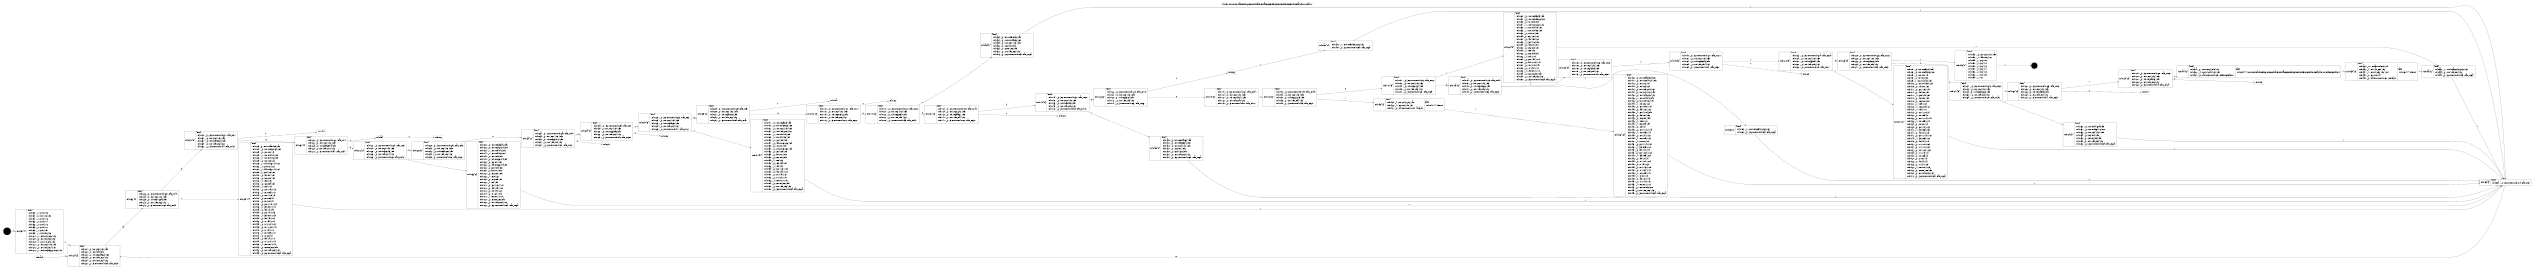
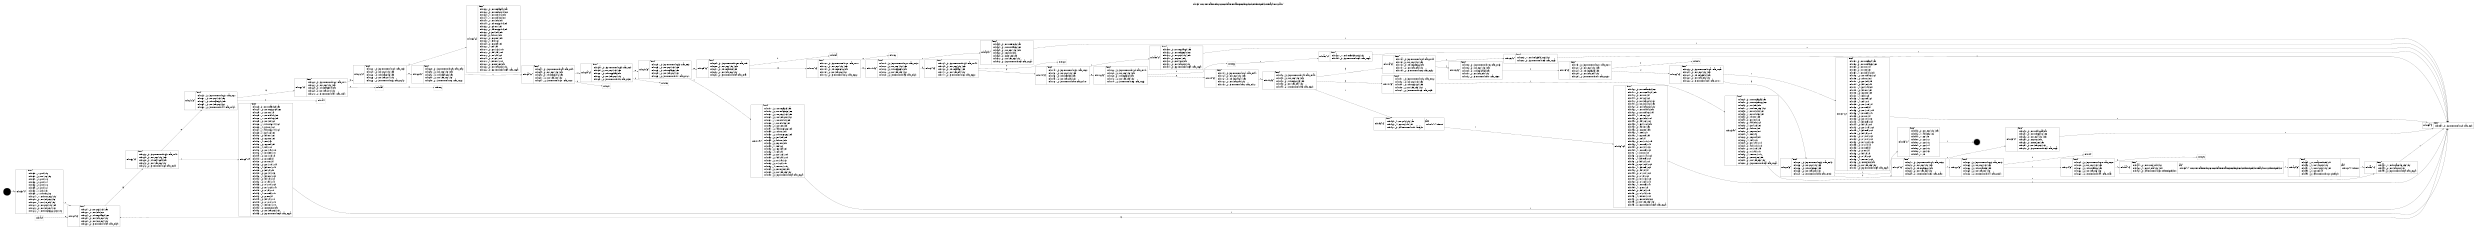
(1442, 86) -> (1349, 73)
